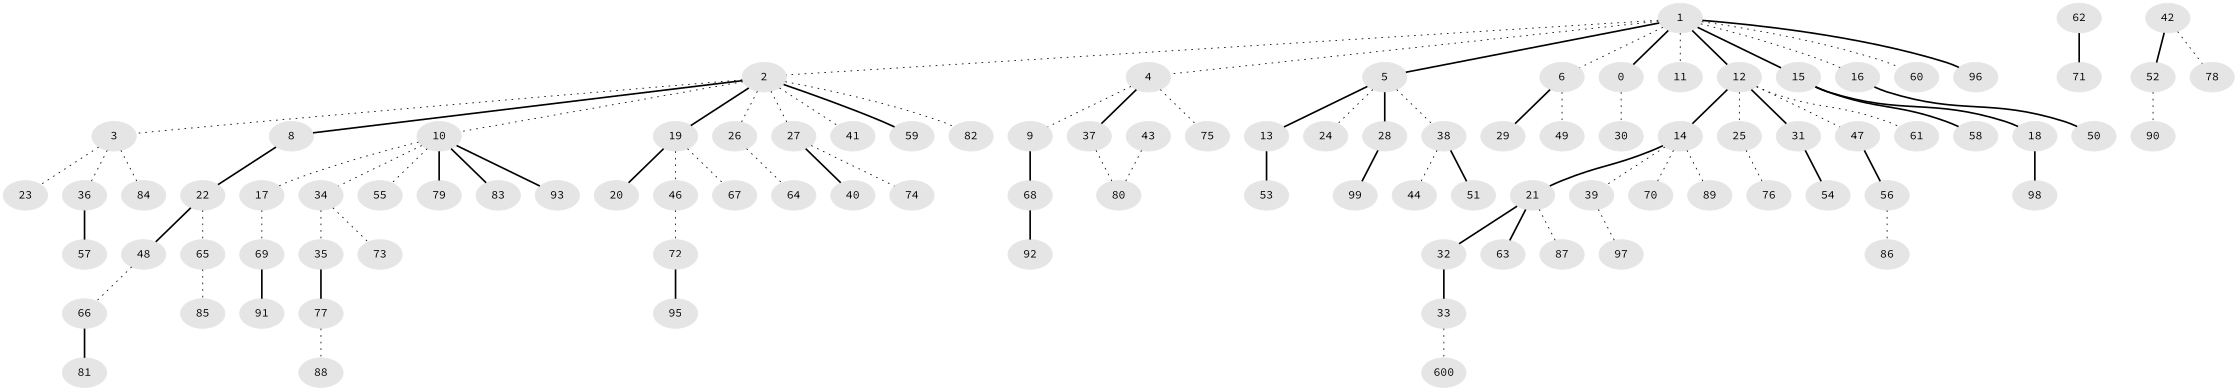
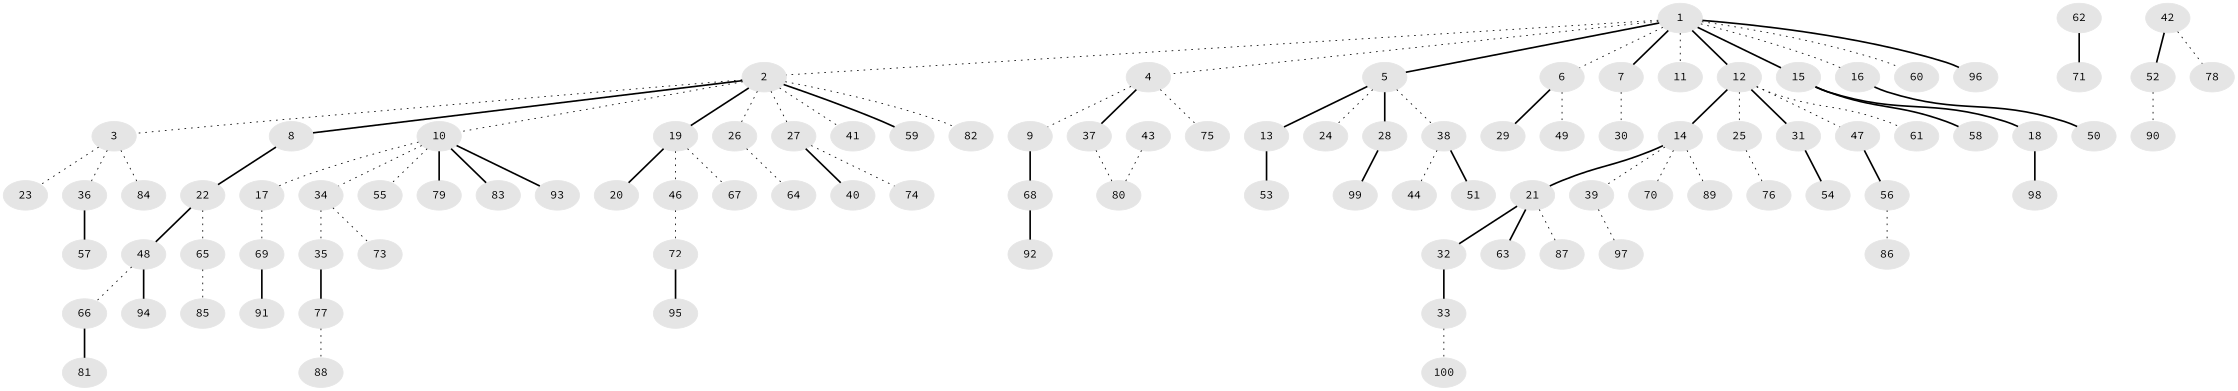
(1621, 77) -> (1621, 77)
none -> (144, 314)
(1444, 373) -> (1444, 373)
